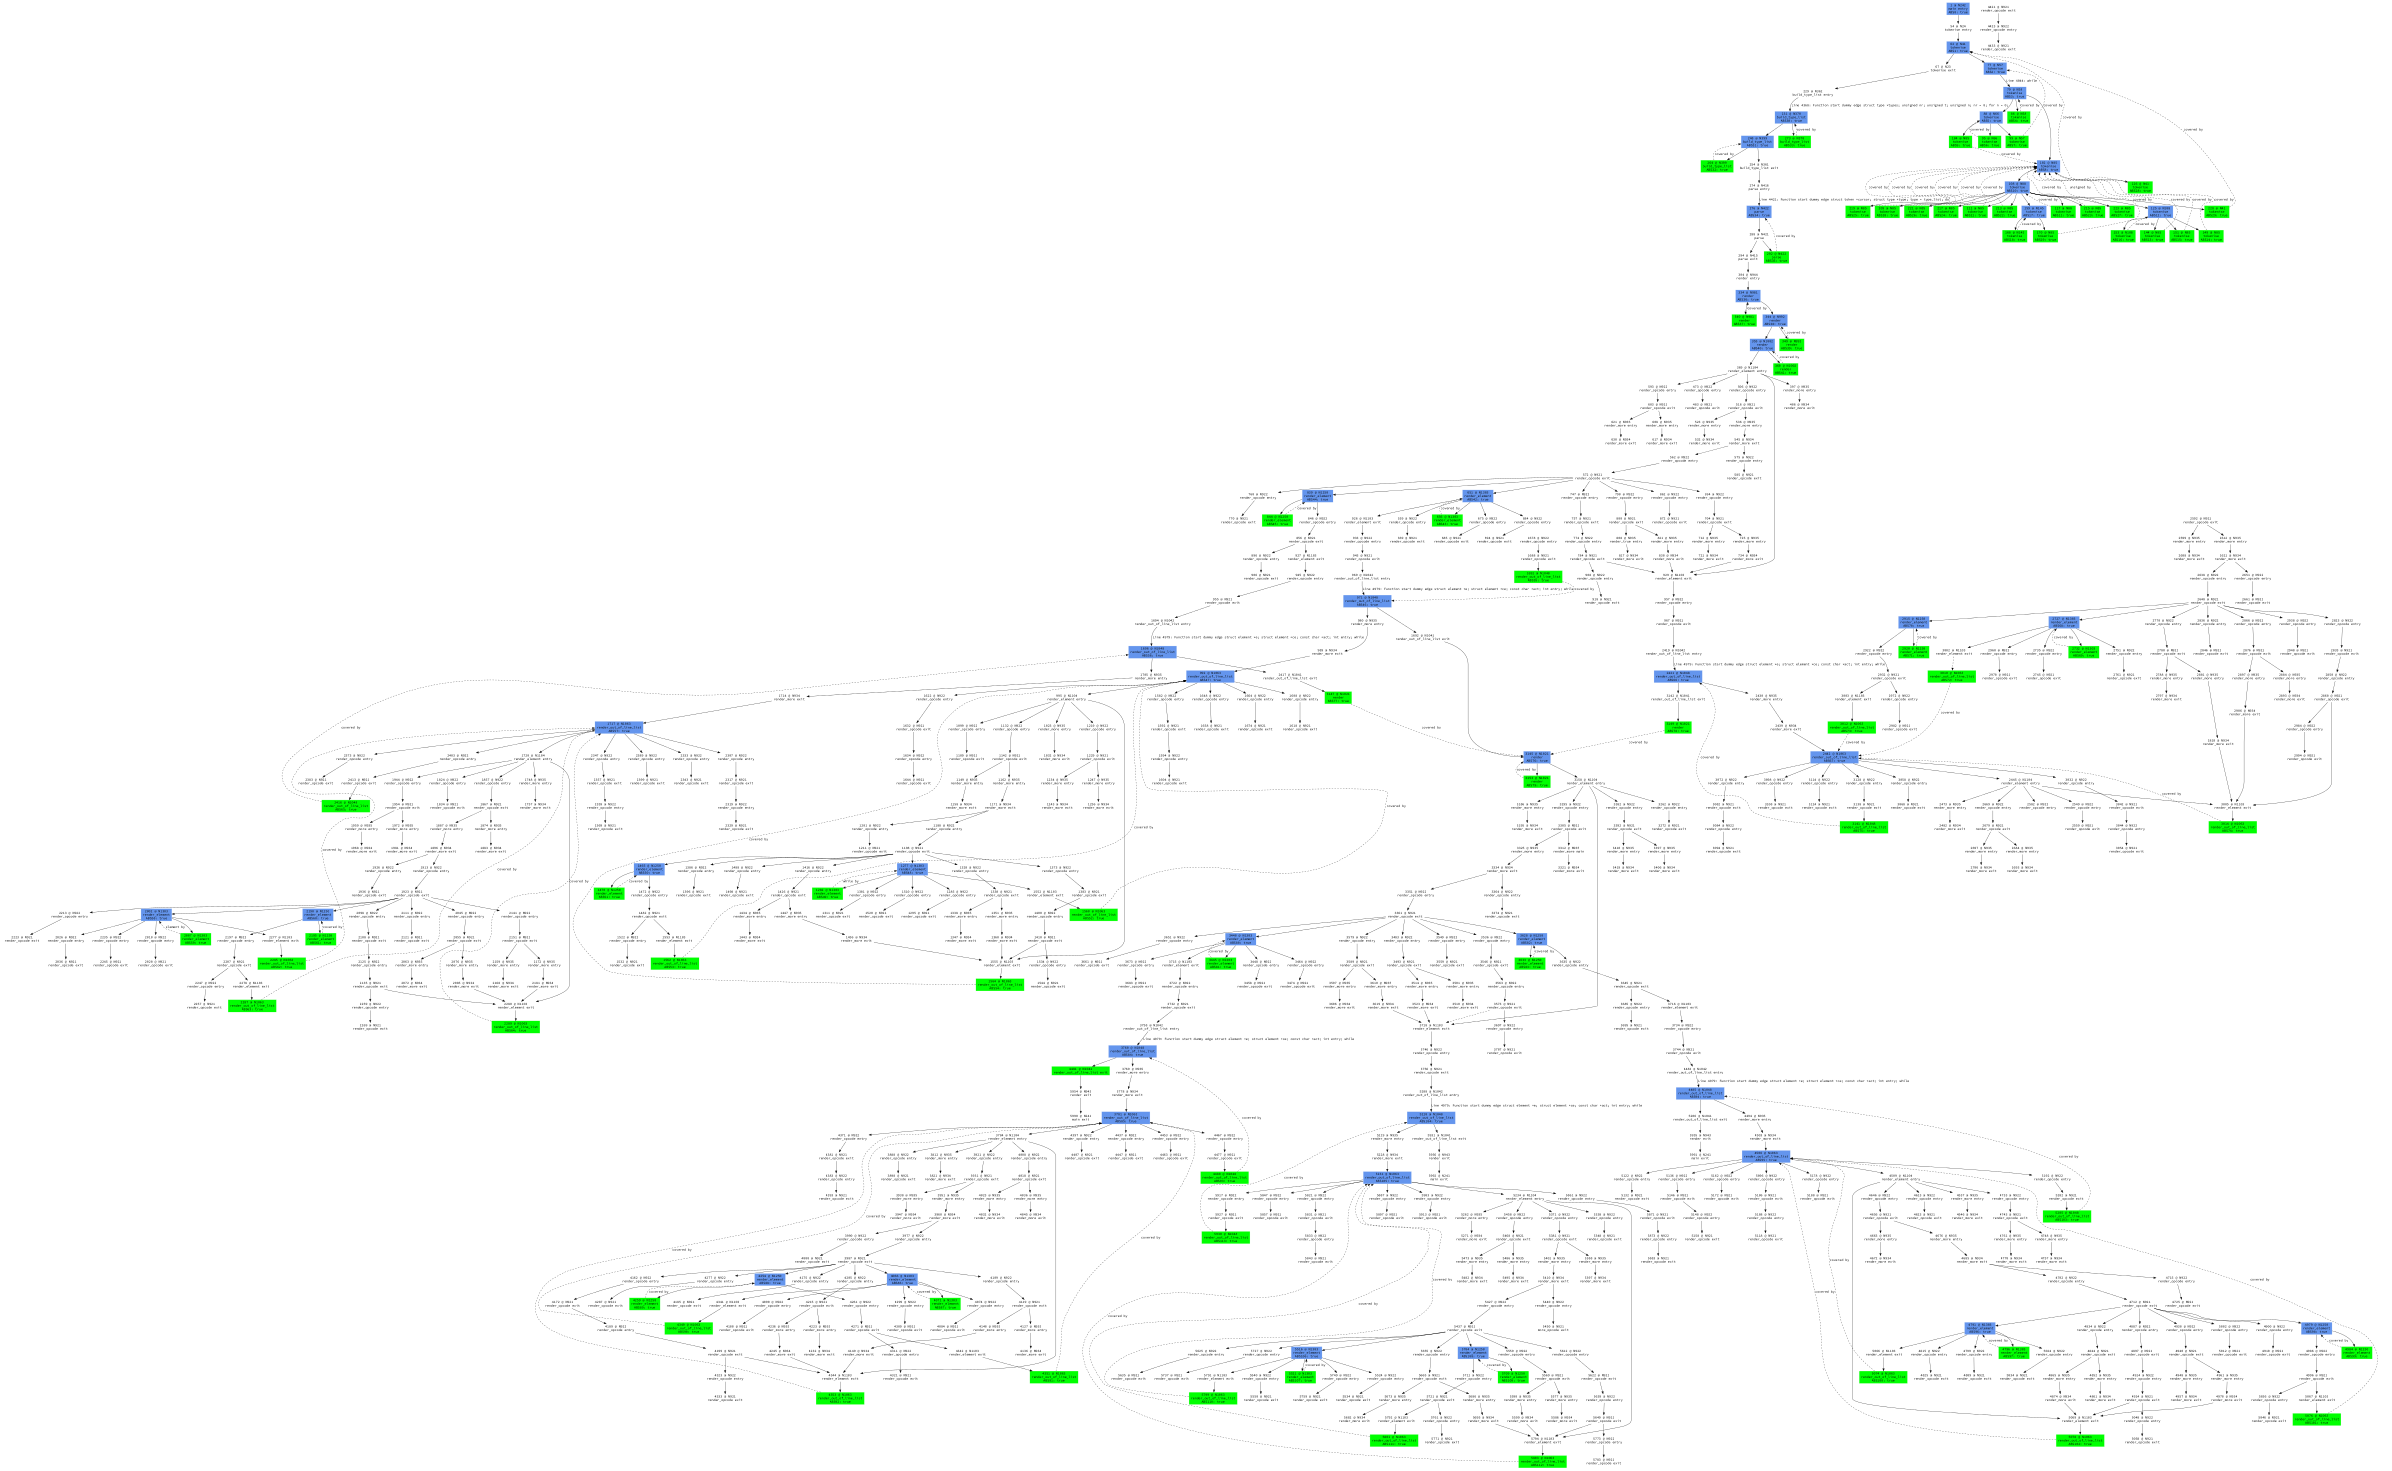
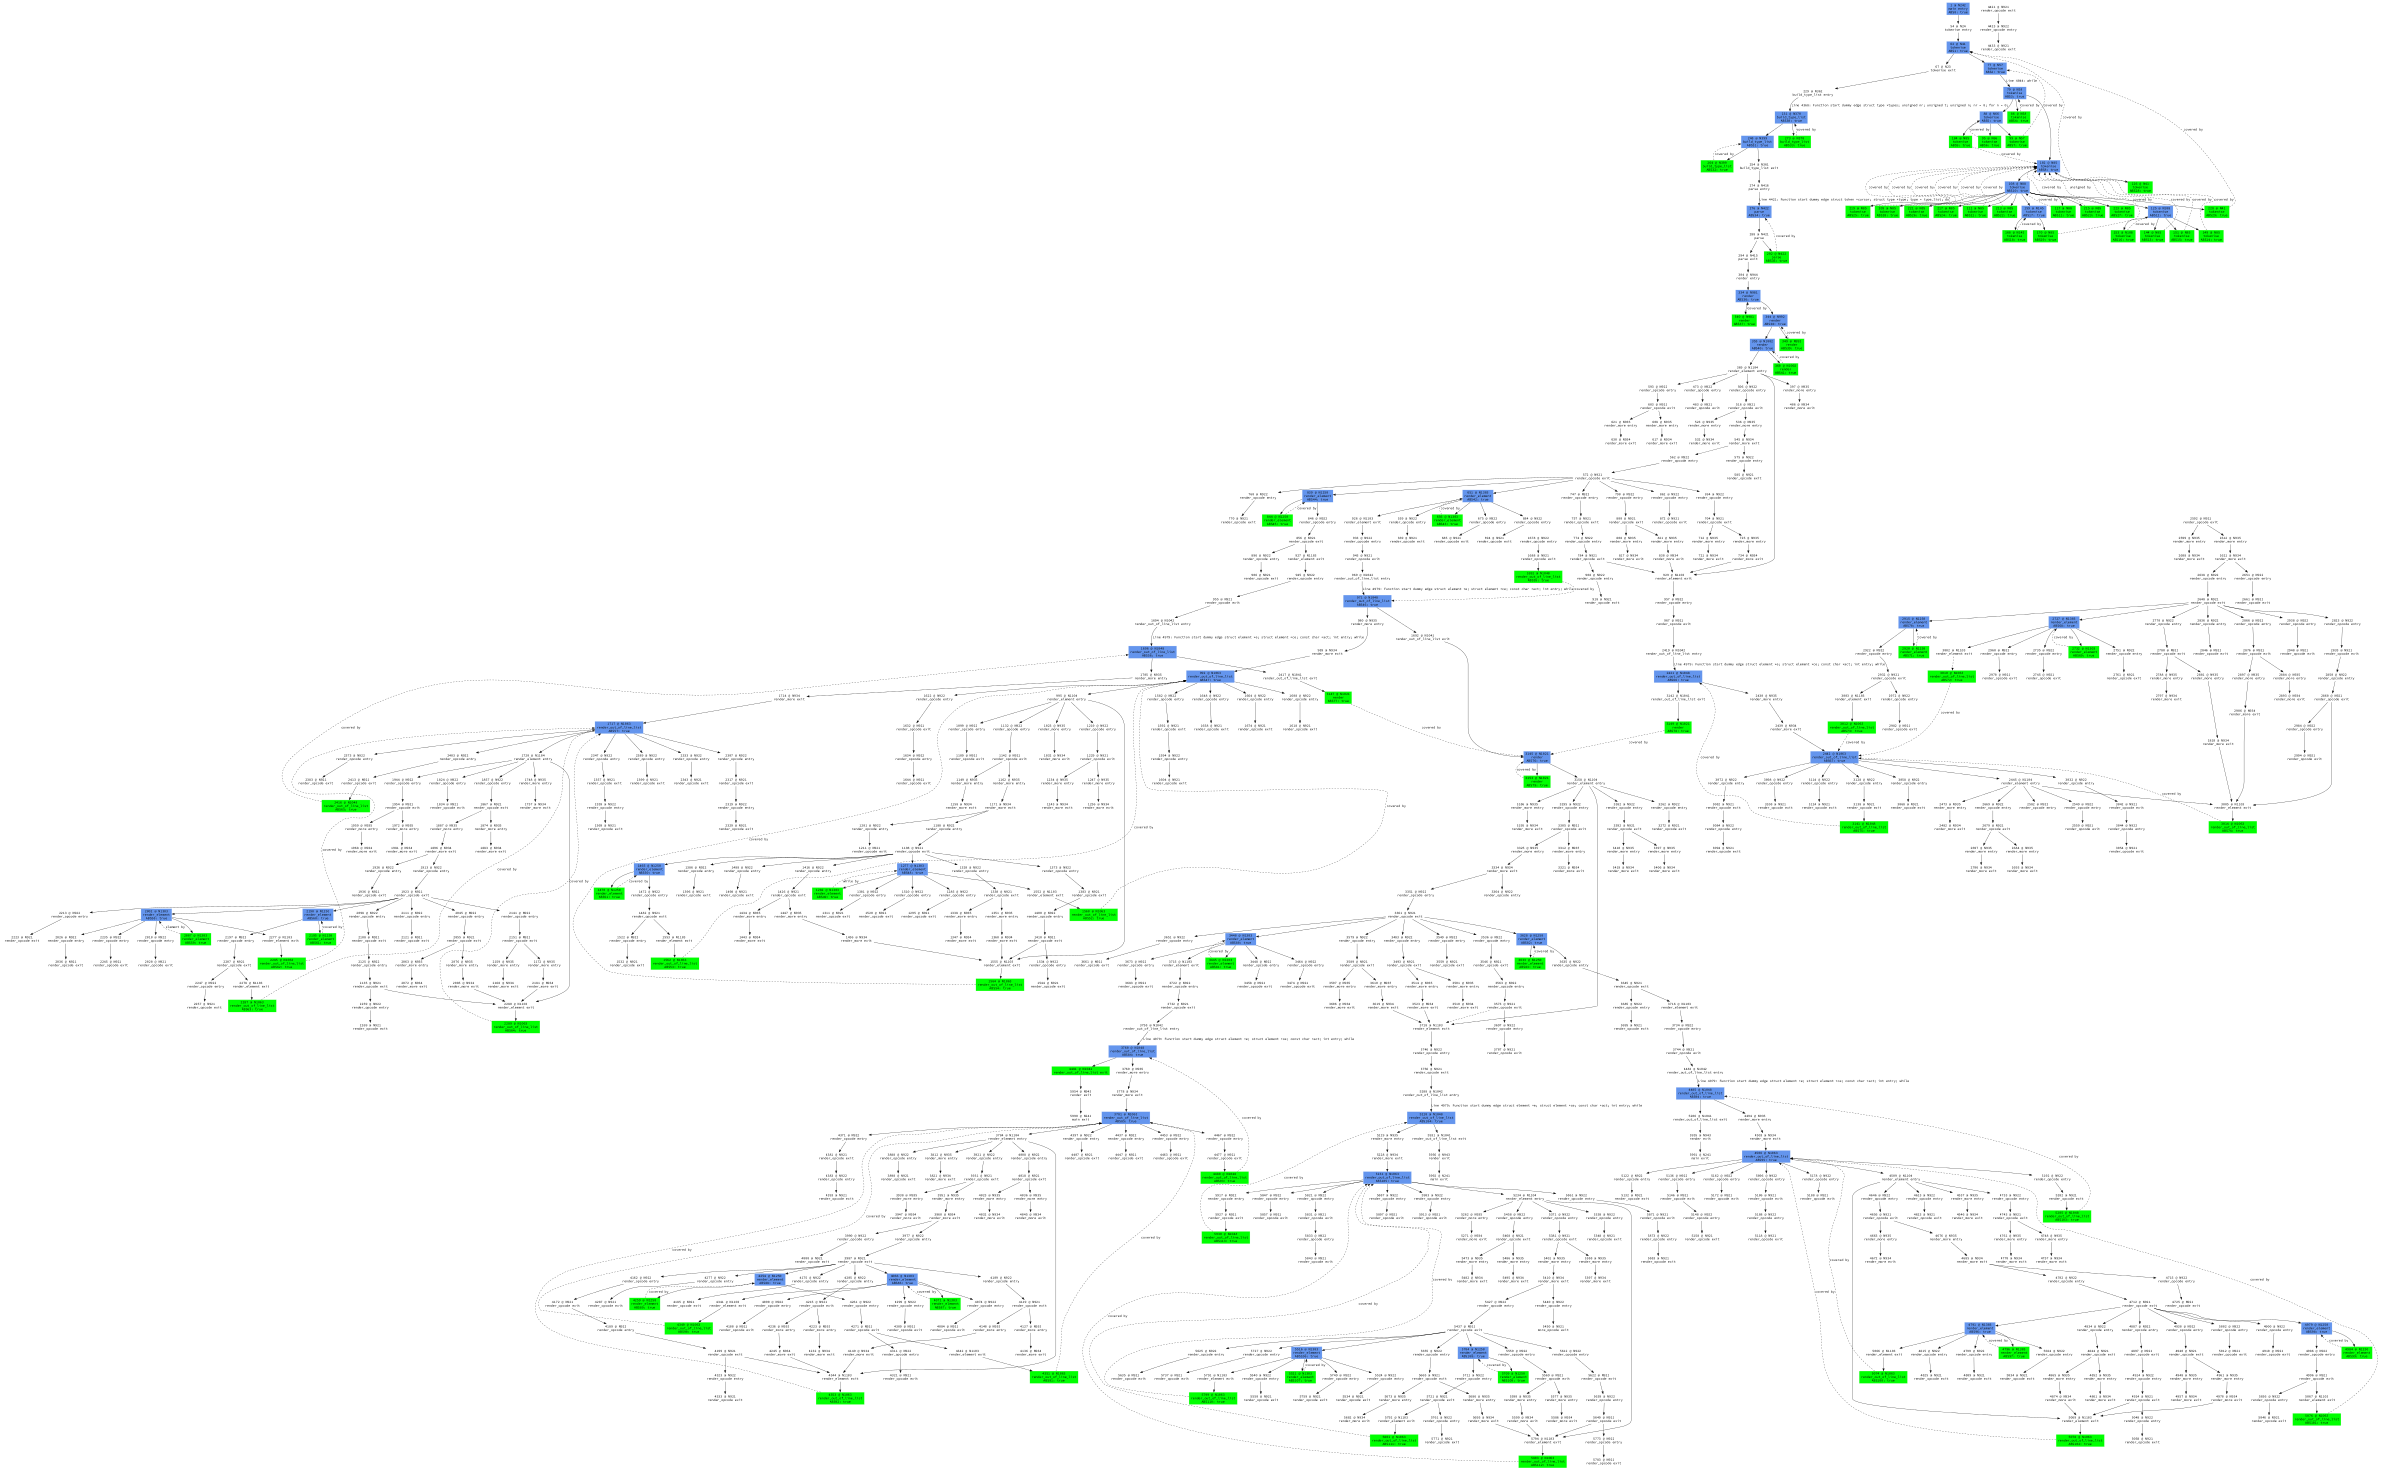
(1626, 540) -> (1626, 540)
(1569, 850) -> (1569, 850)
(1502, 915) -> none
